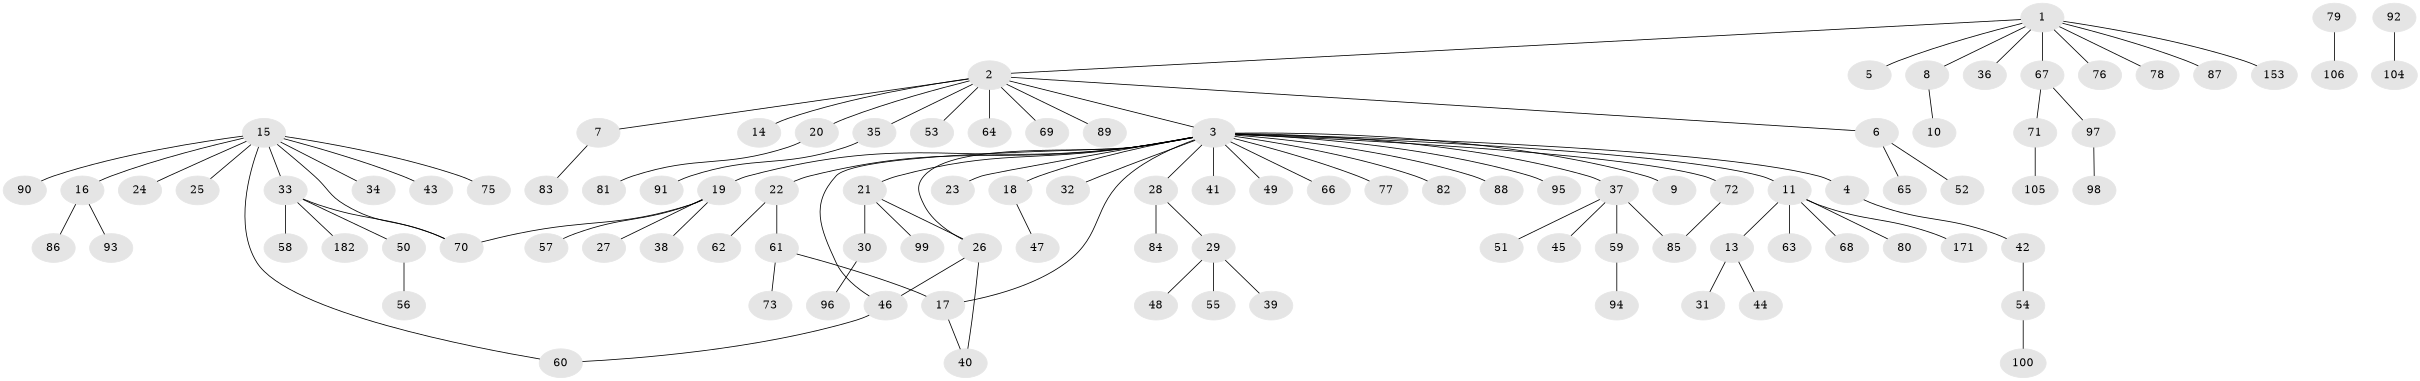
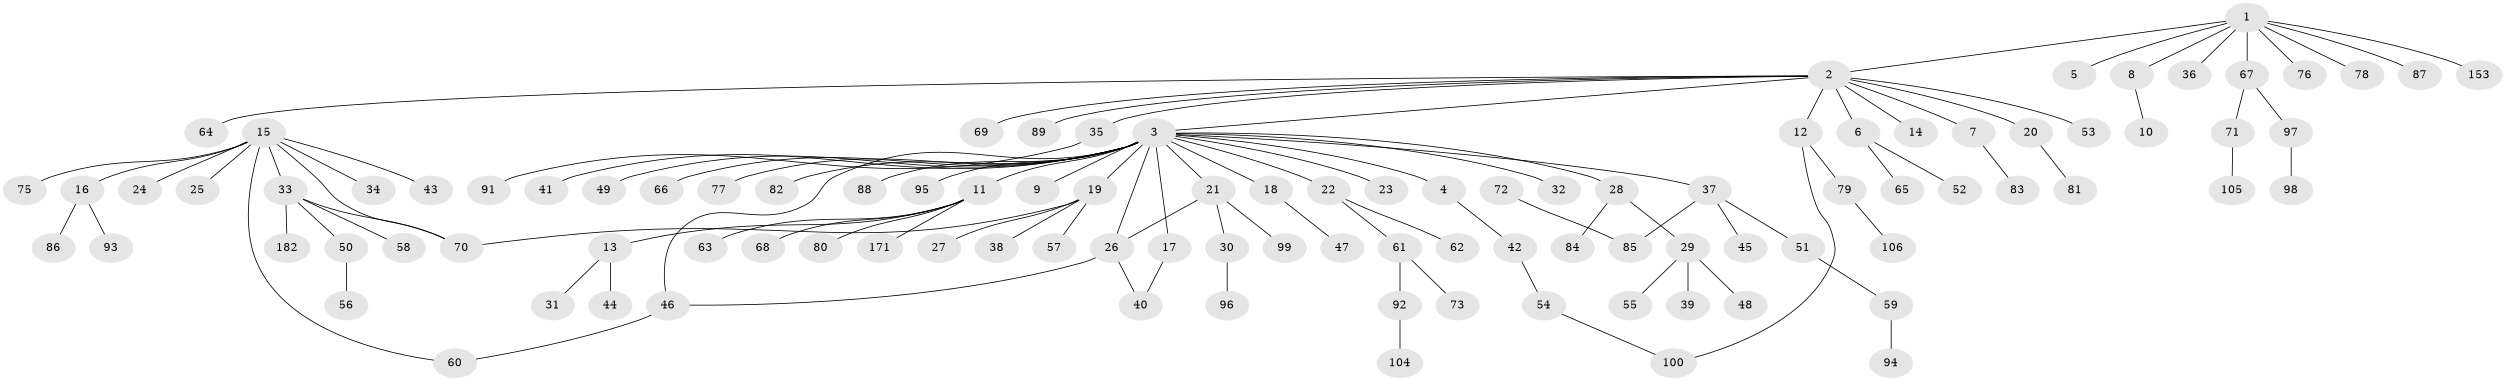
none -> (1801, 133)
(1597, 159) -> none
(25, 190) -> none
(1617, 219) -> (1847, 277)
(862, 273) -> (1400, 277)
